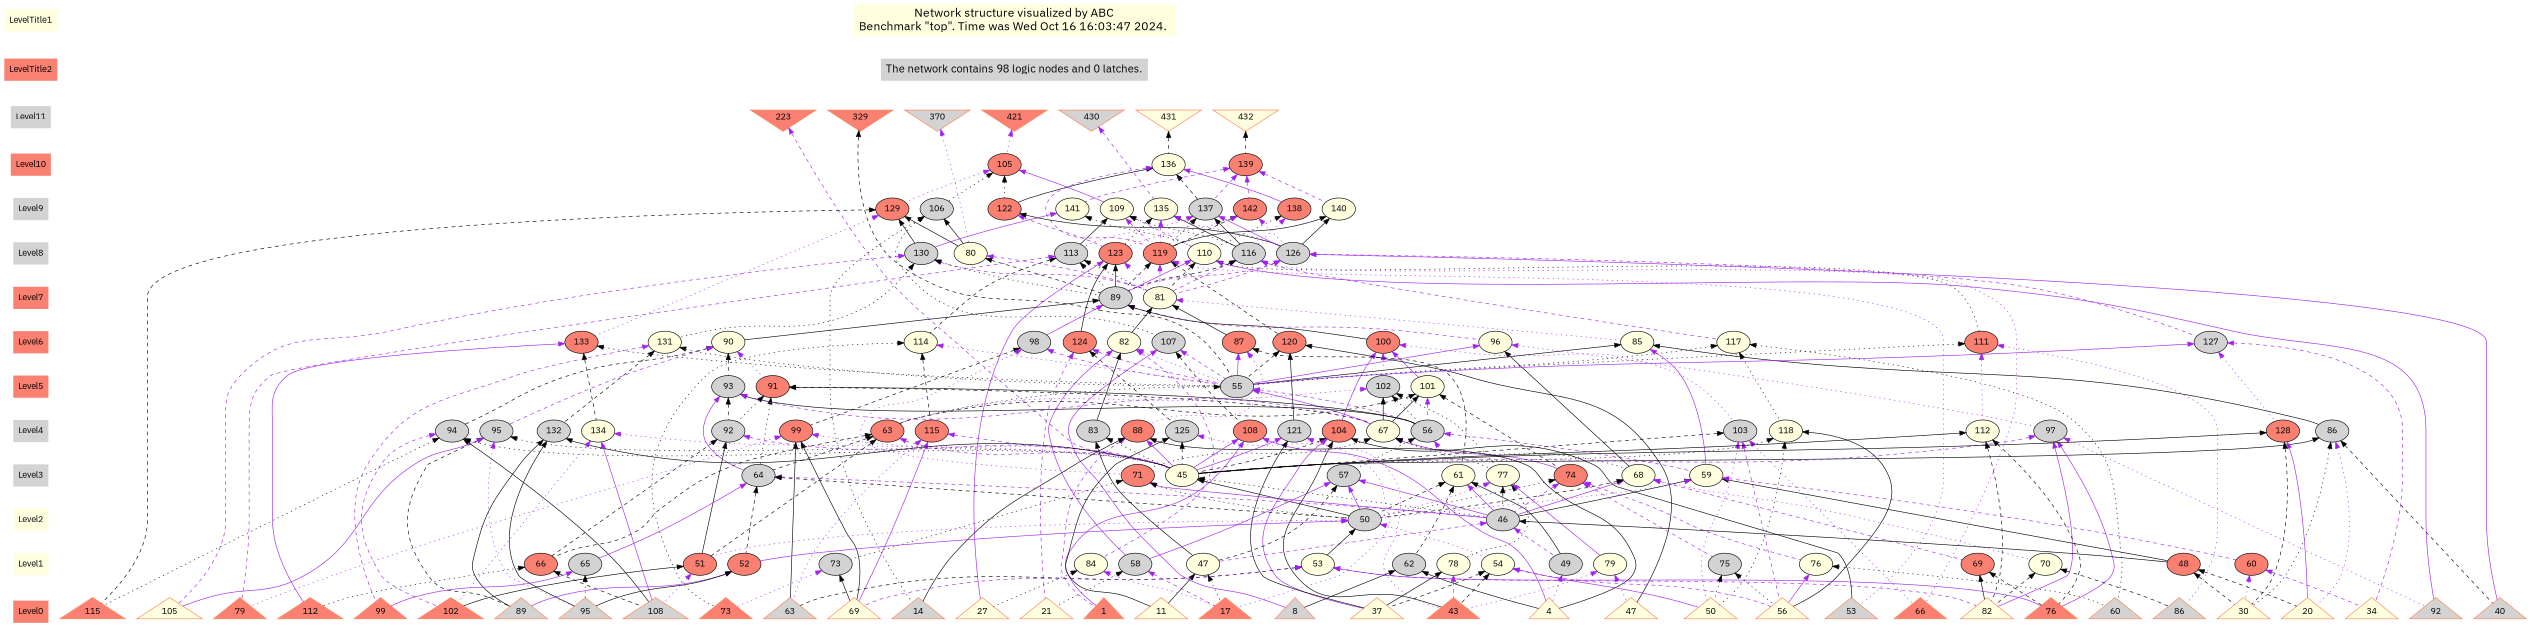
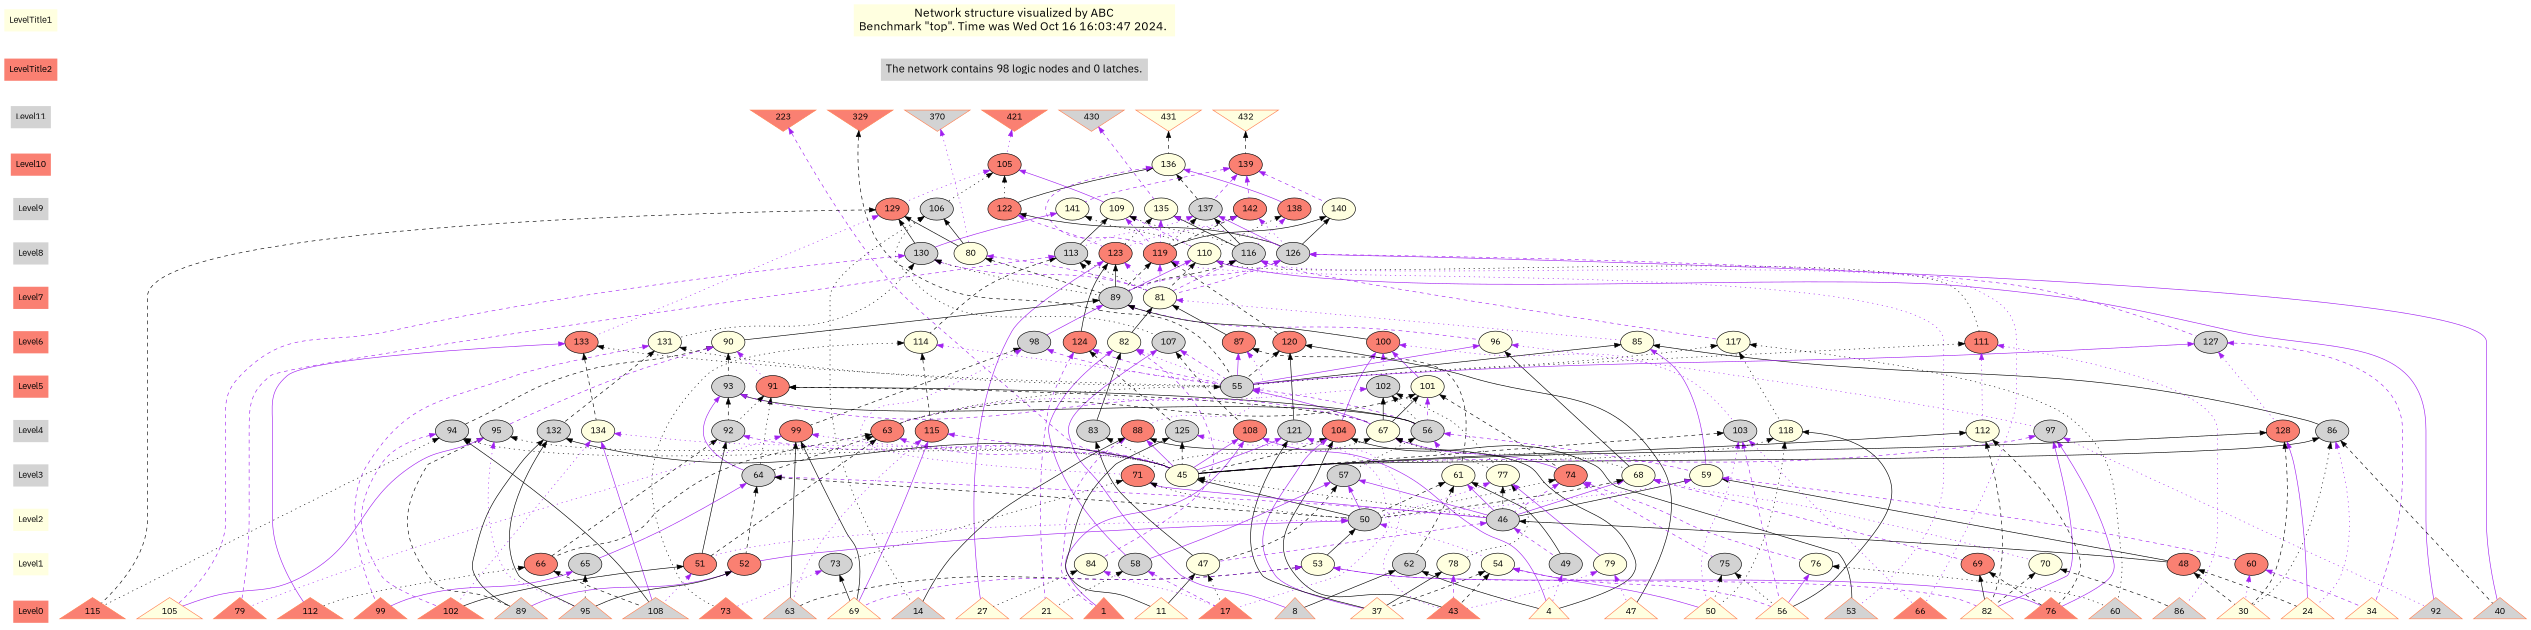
(2308, 612) -> (2308, 612)
